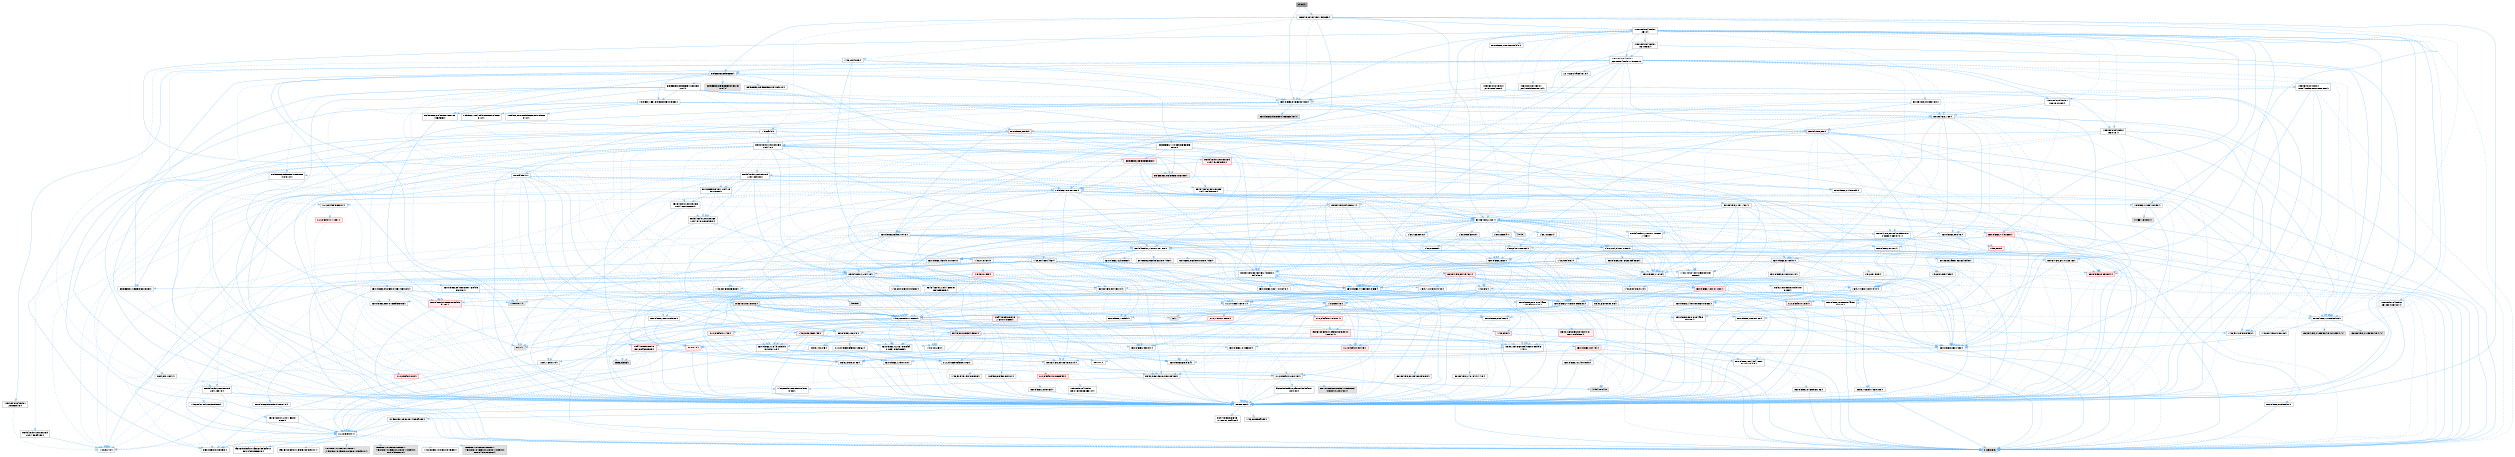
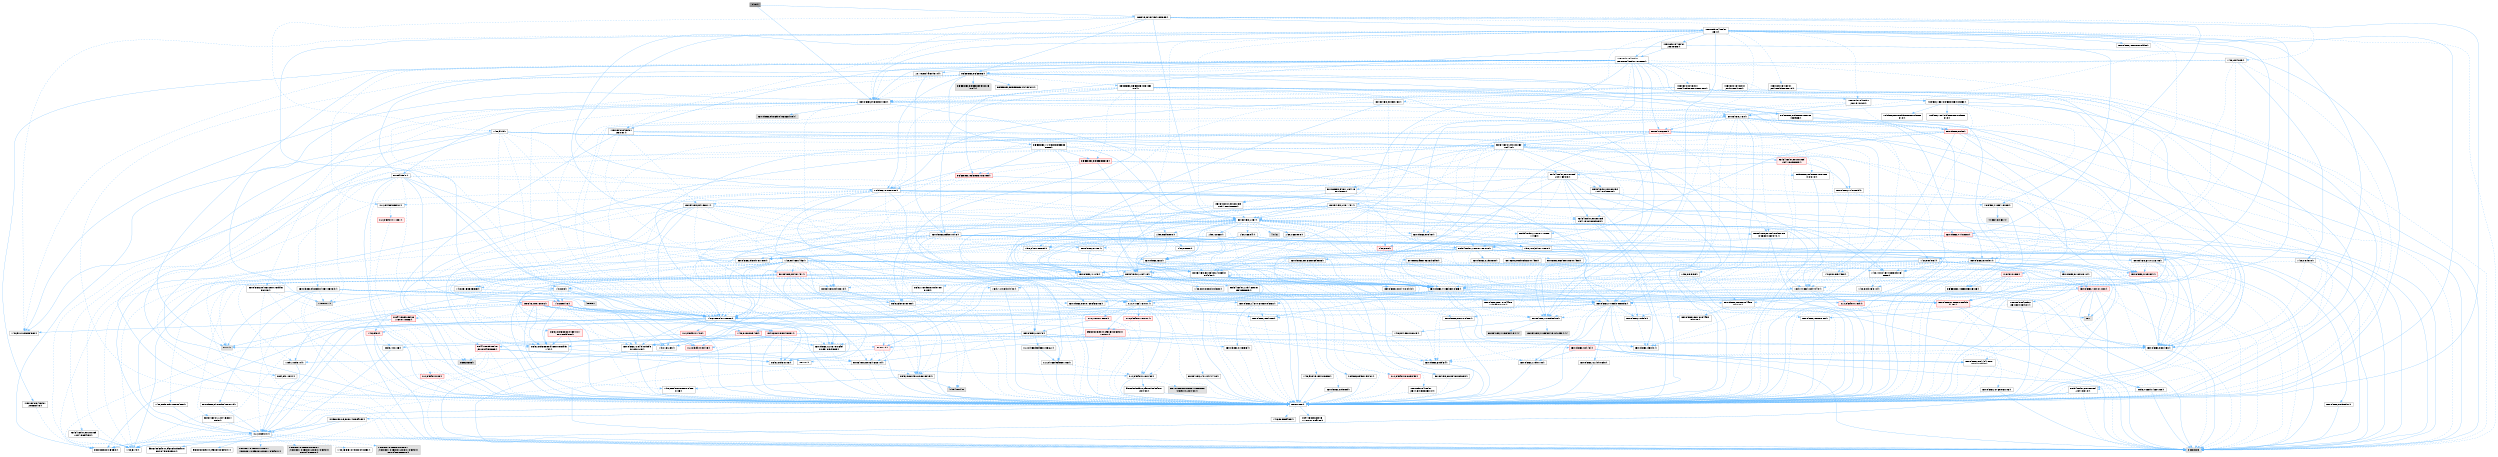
(1538, 33) -> (1255, 40)
